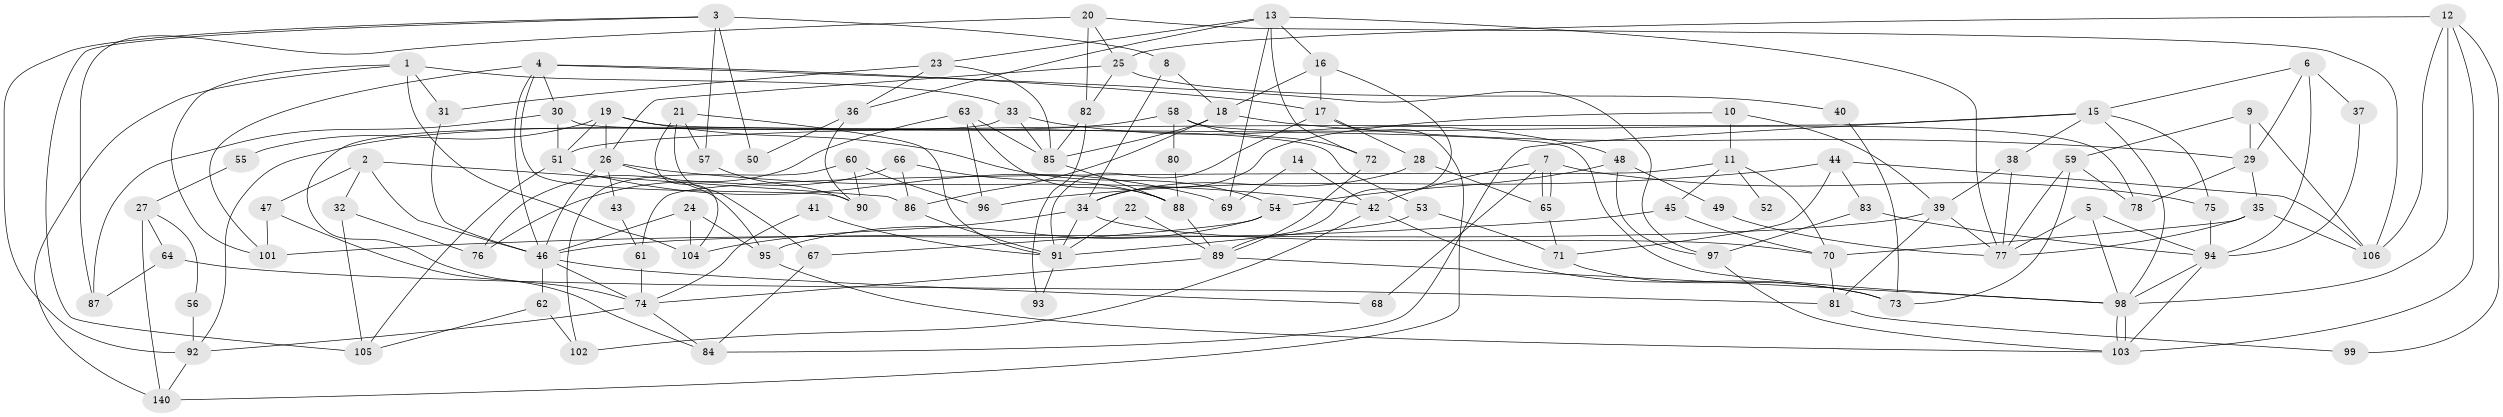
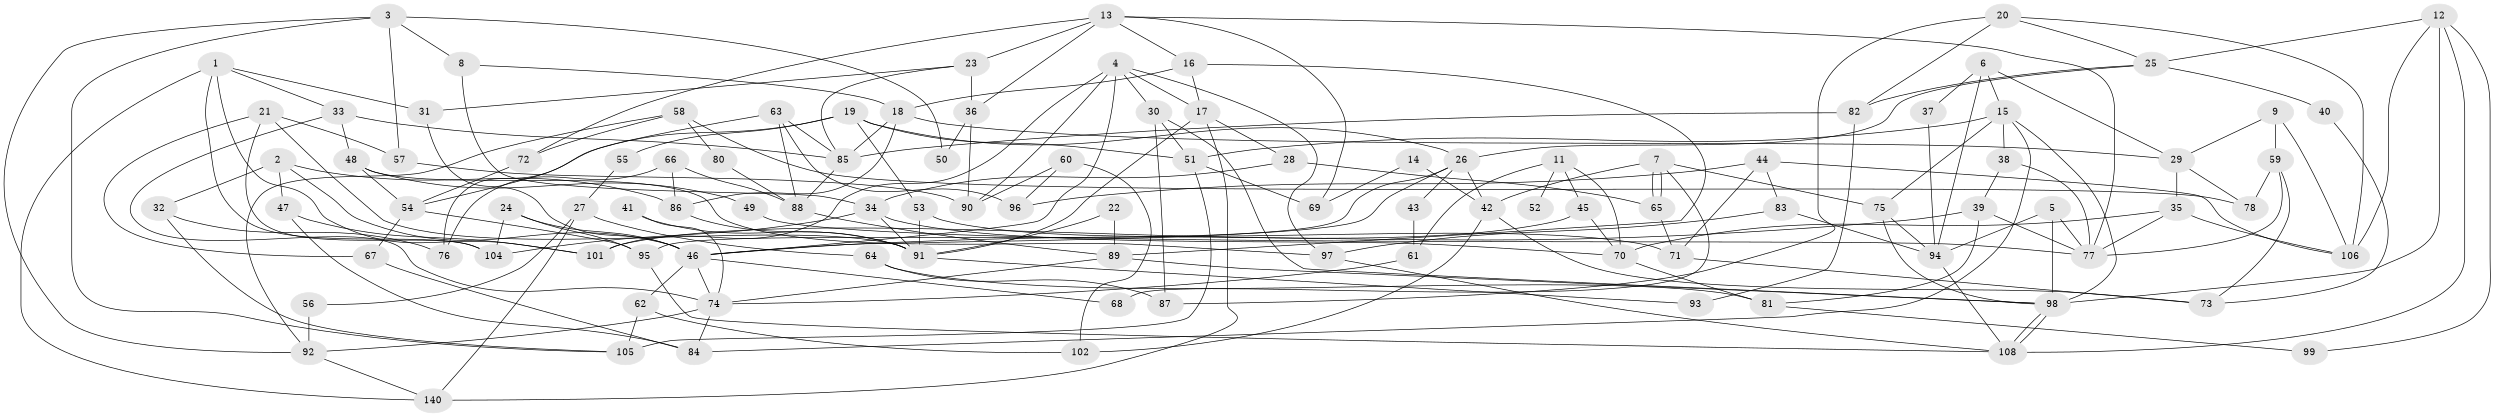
(1730, 112) -> none
(1303, 218) -> (451, 190)
(2166, 281) -> (1939, 285)
(2121, 353) -> (2008, 353)
